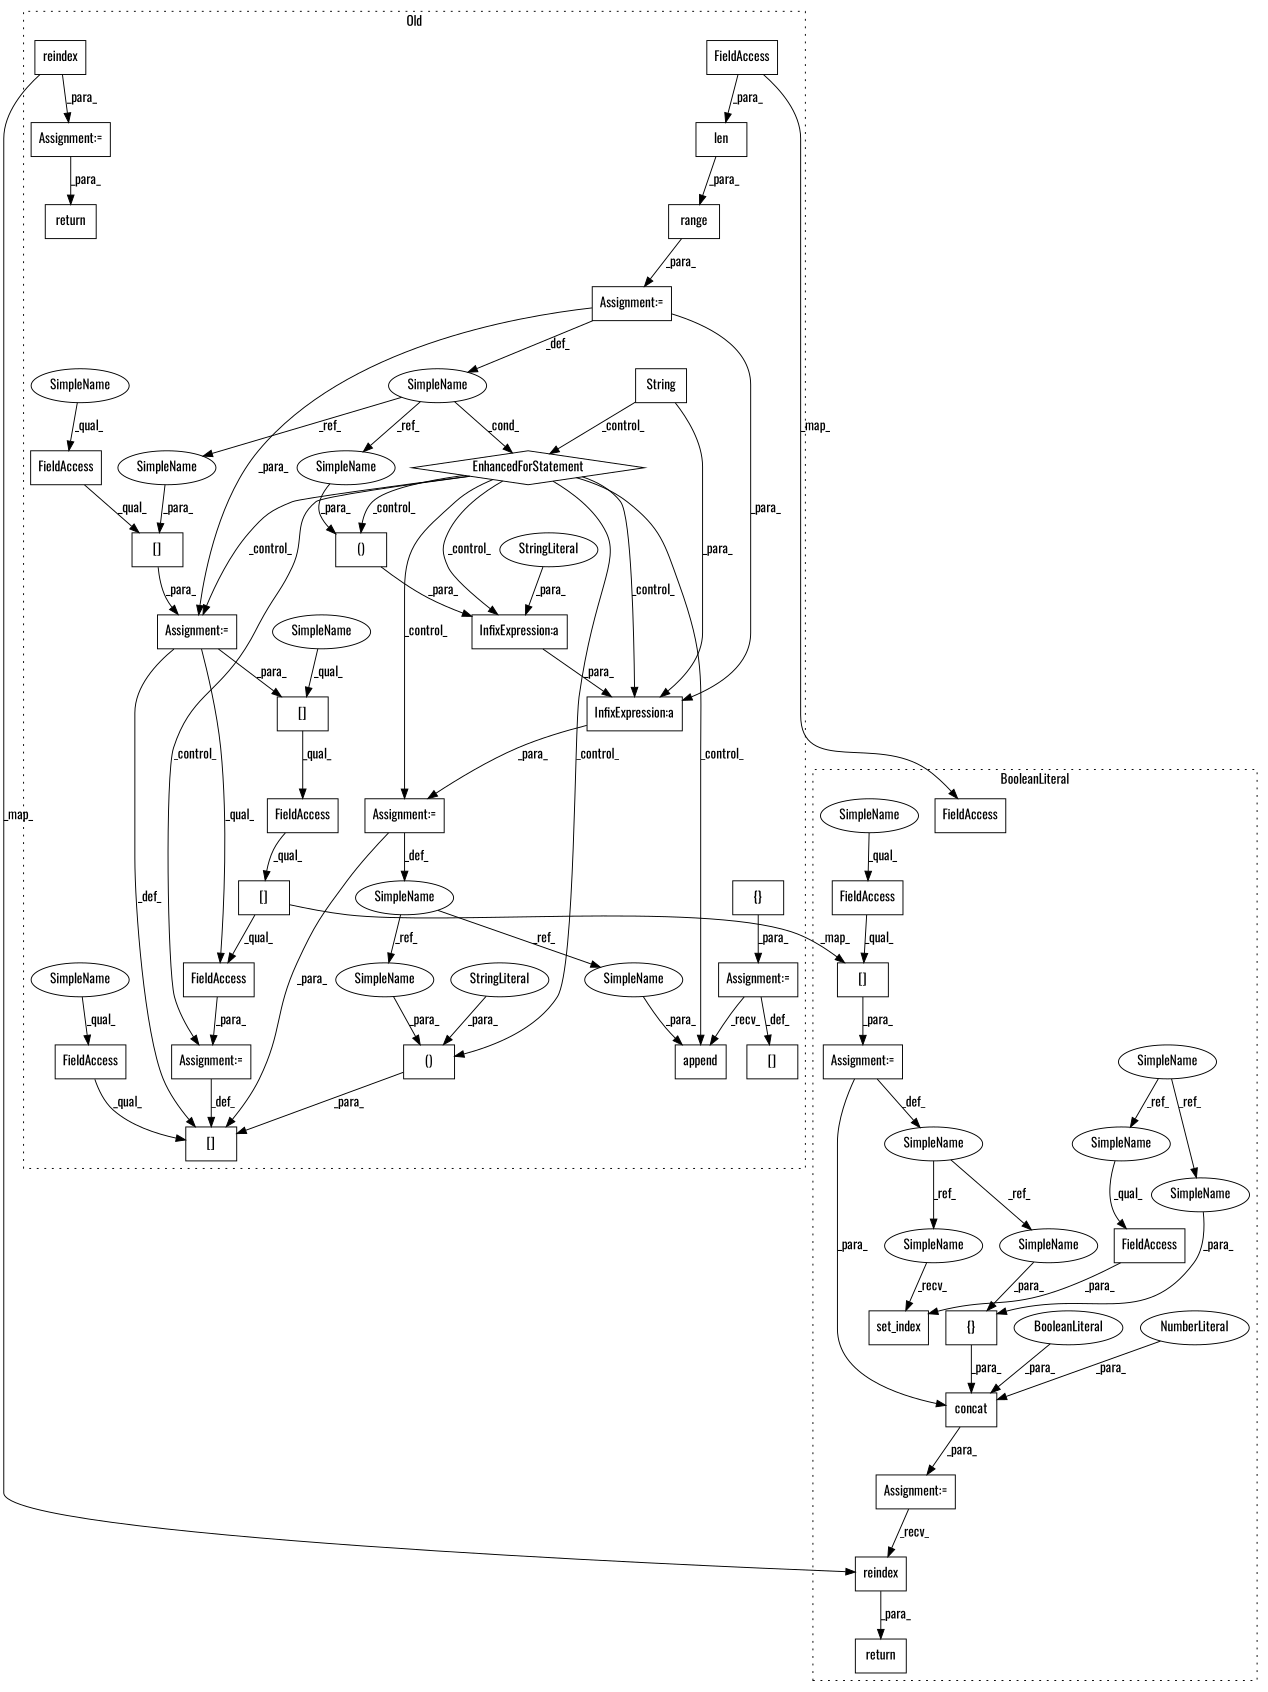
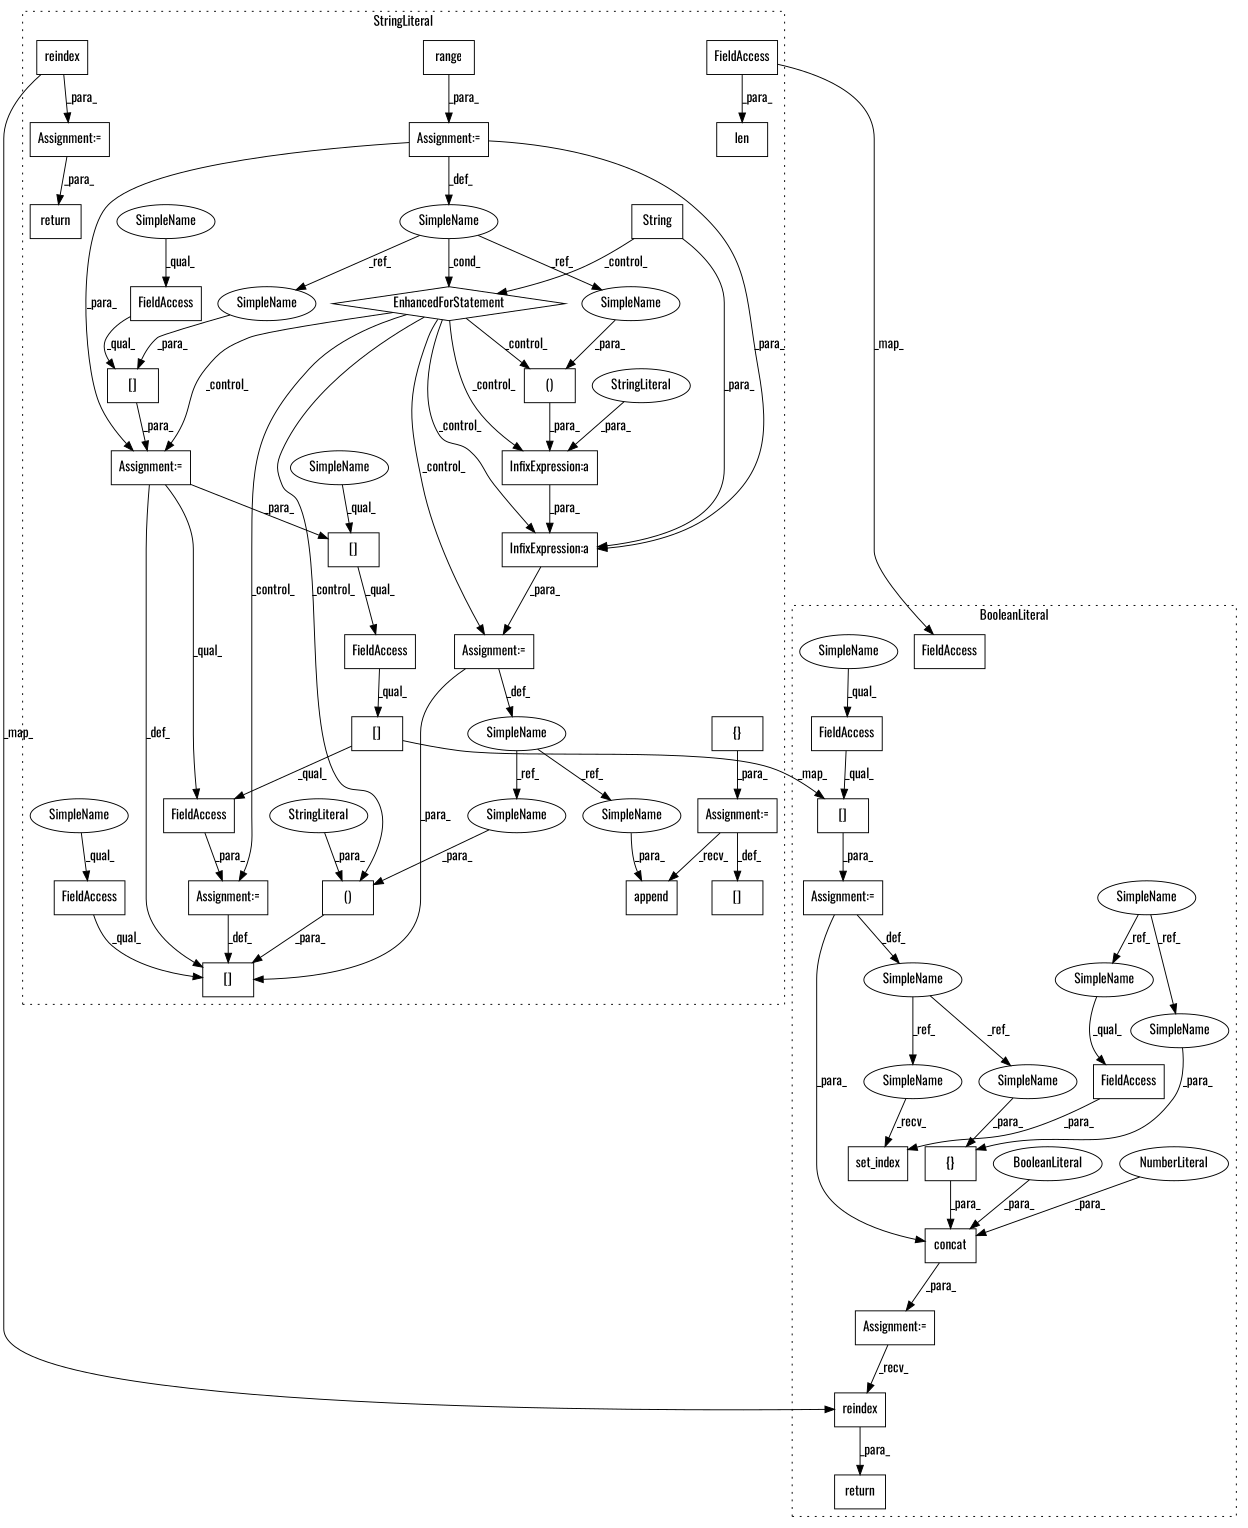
(414, 22) -> (404, 22)
(709, 176) -> none
(701, 730) -> none
